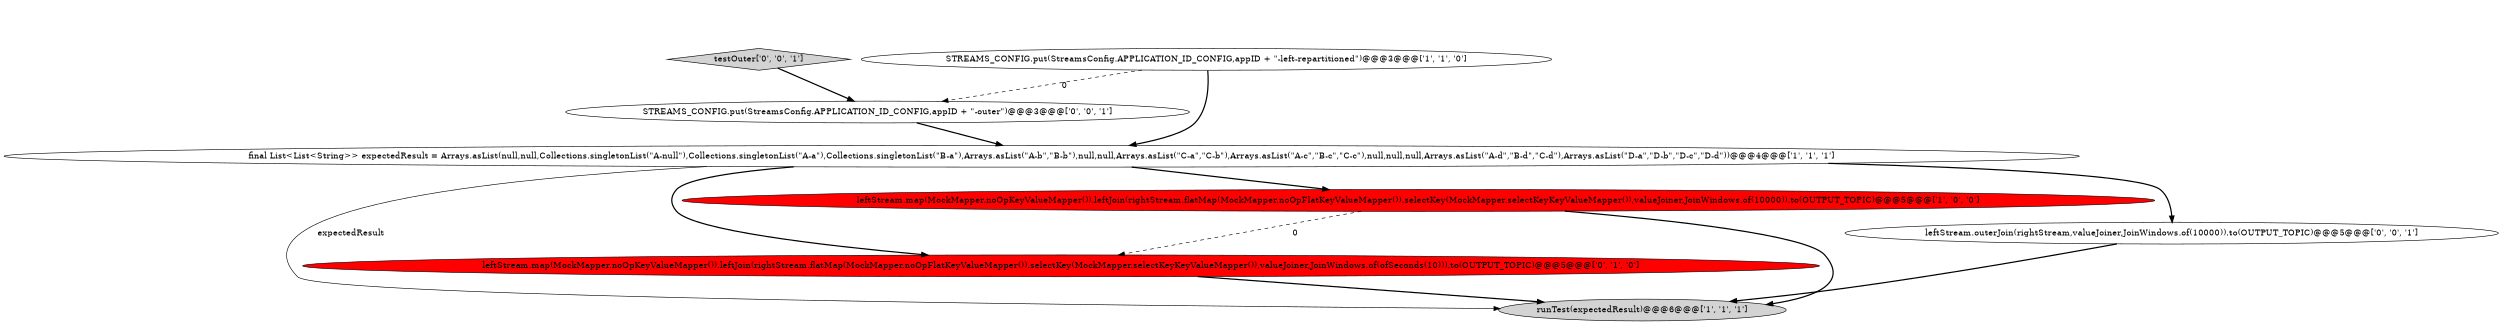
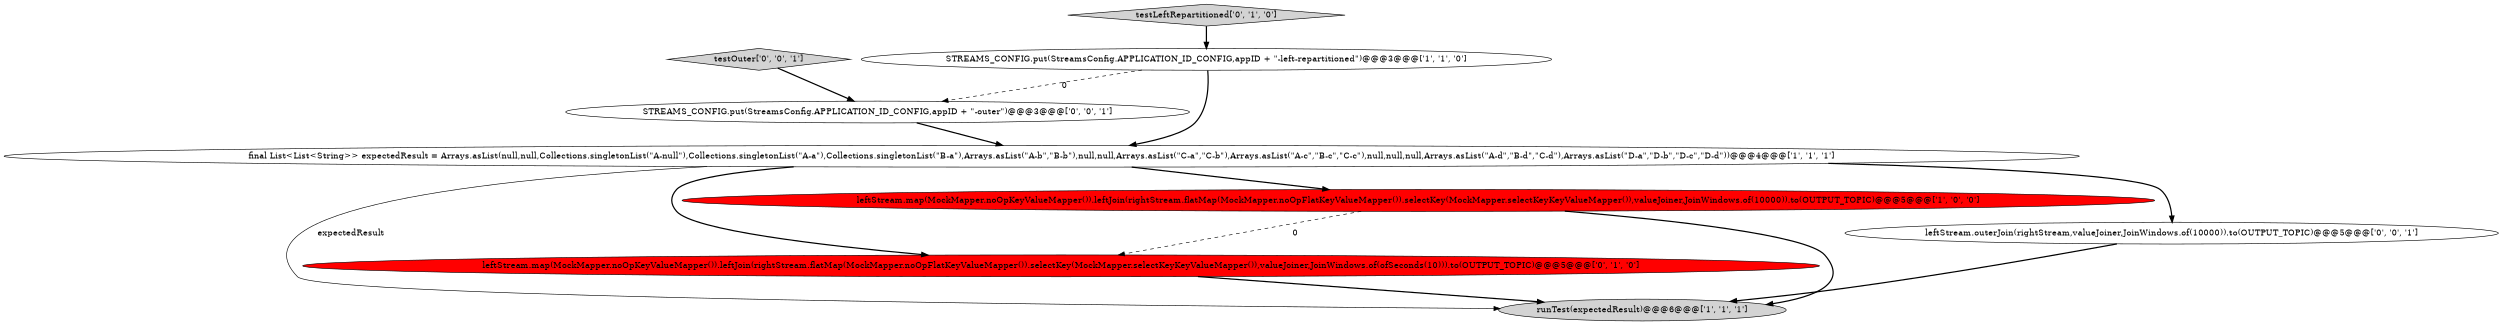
none -> (1206, 15)
